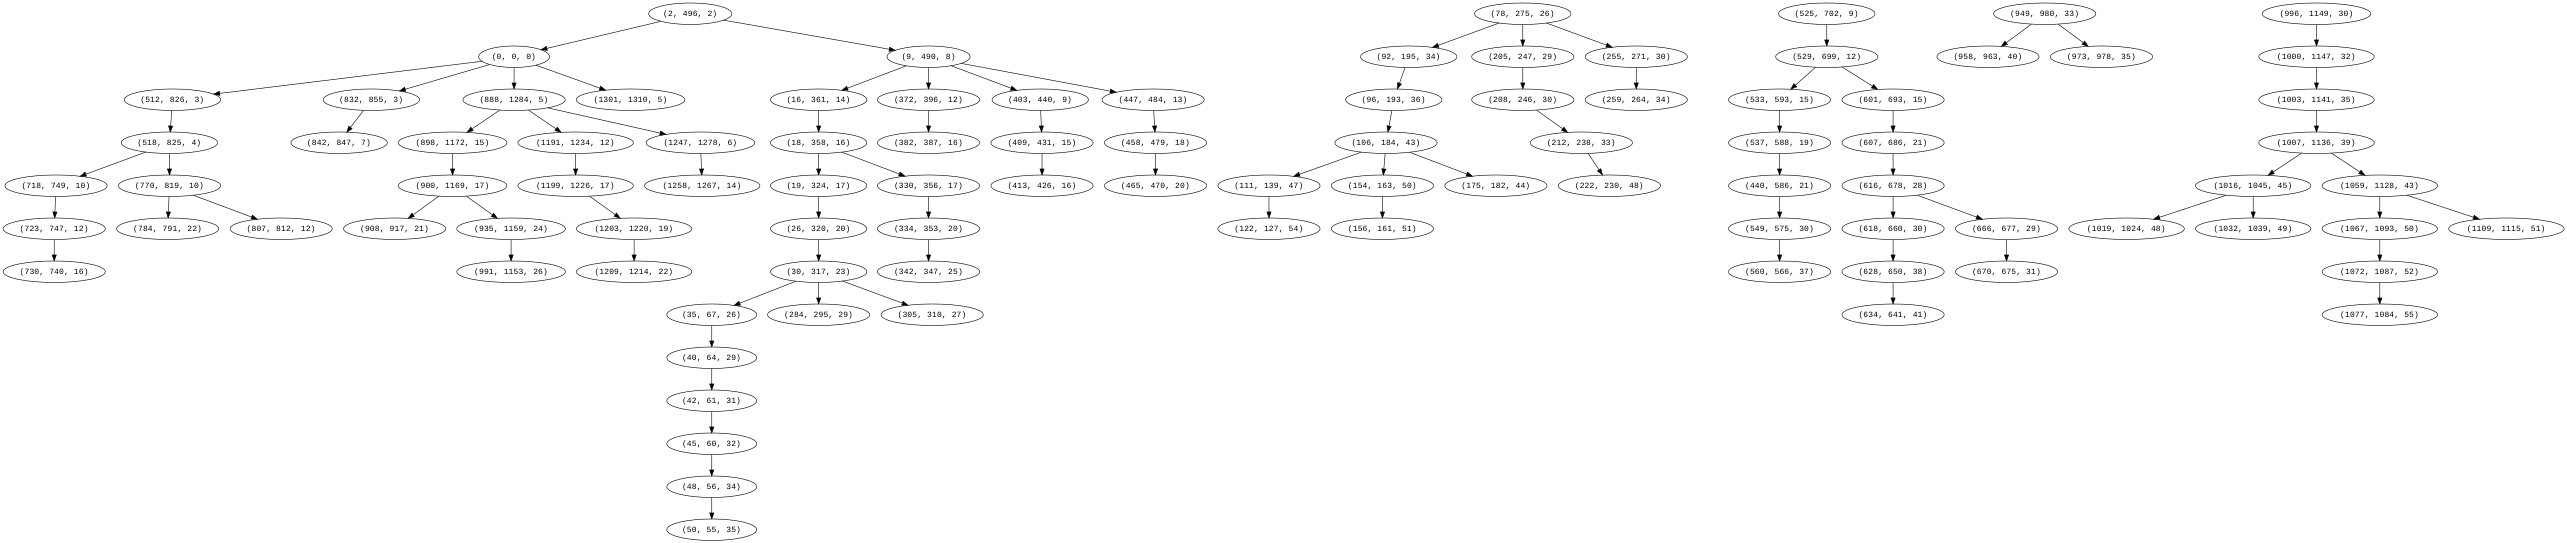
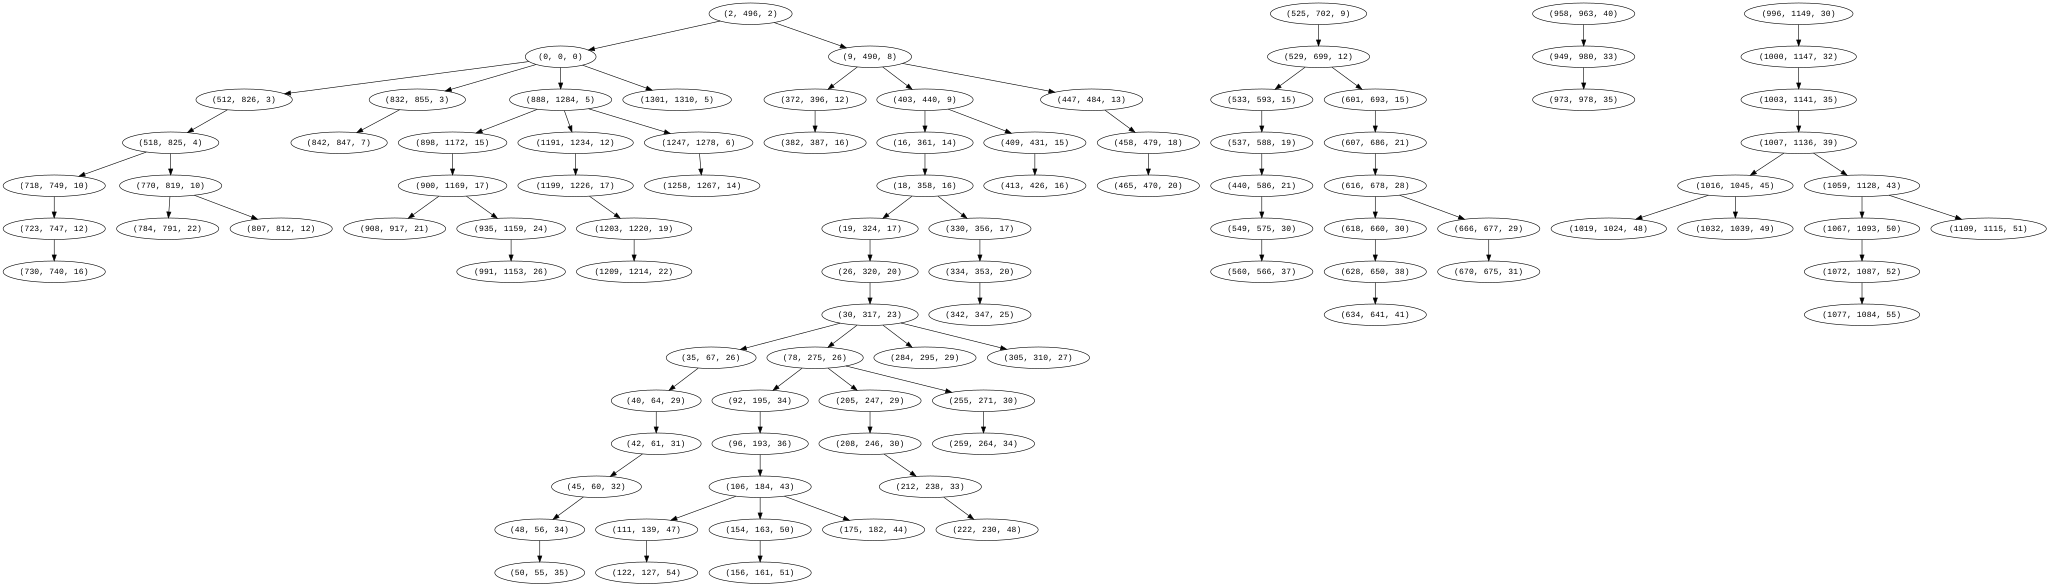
(2019, 33) -> (1584, 32)
(877, 77) -> (925, 118)
none -> (845, 334)
